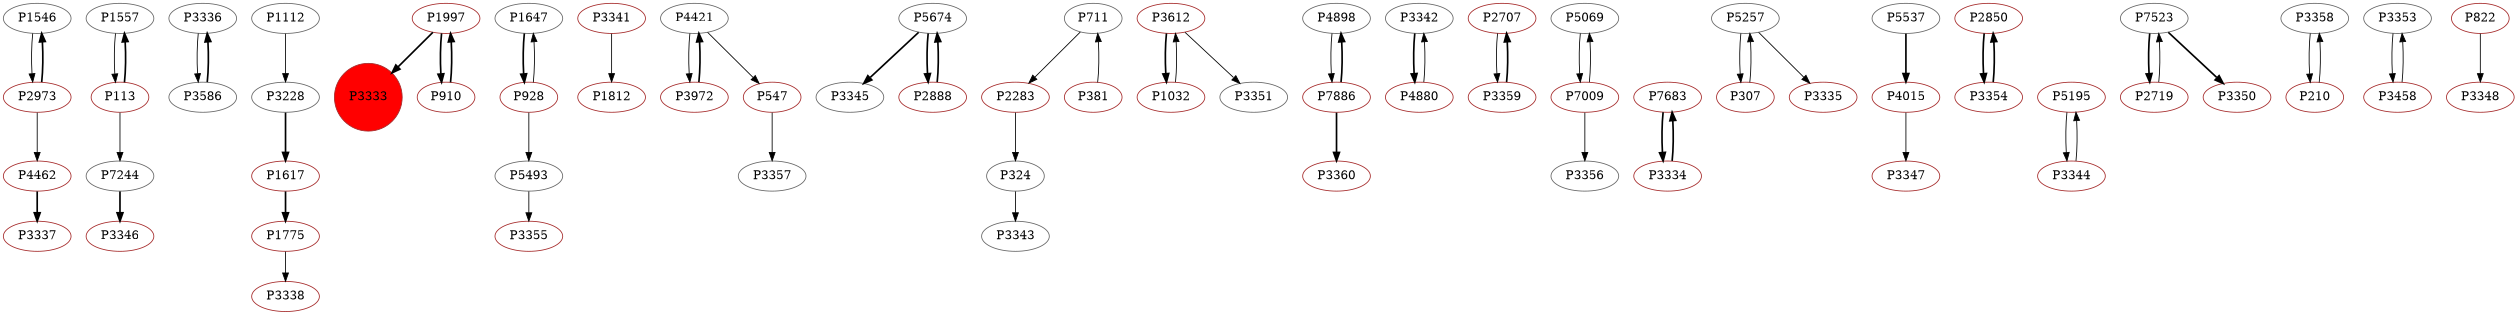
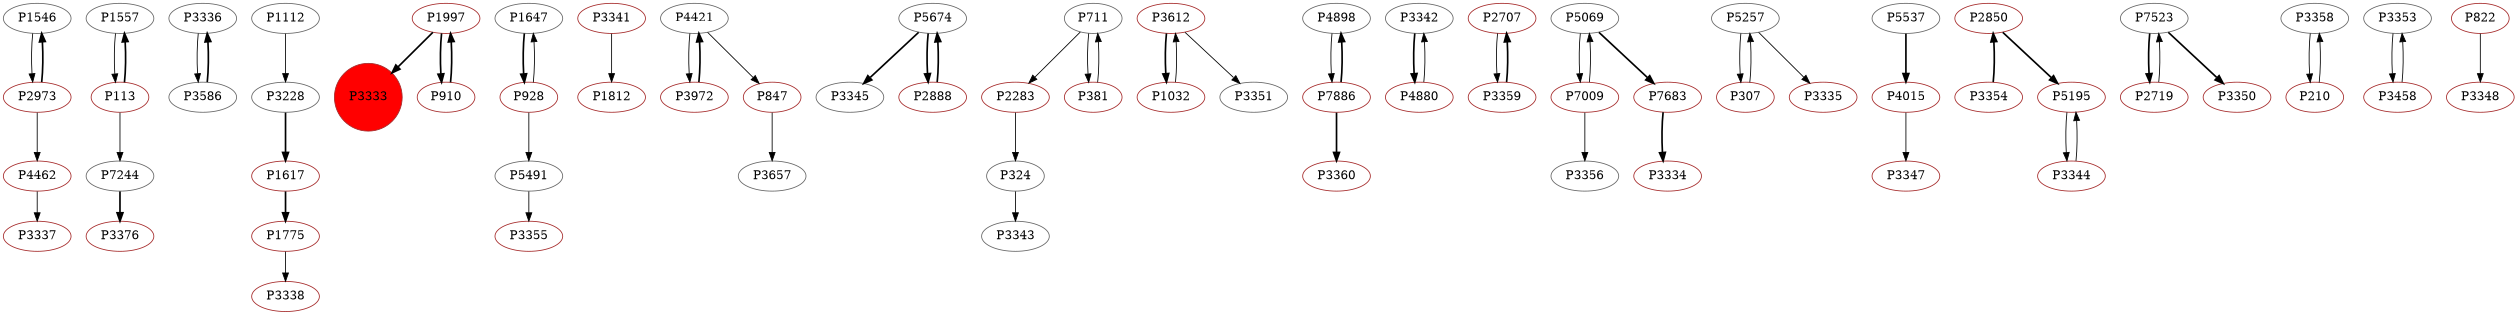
(1983, 53) -> (2027, 55)
none -> (1088, 54)
(772, 97) -> (772, 97)
(1673, 141) -> (1623, 55)
(529, 176) -> (529, 176)
(772, 176) -> (772, 176)
(37, 202) -> (37, 202)
(120, 236) -> (120, 236)
